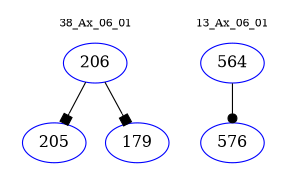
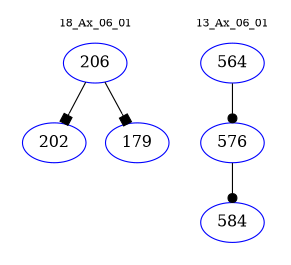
(96, 24) -> (96, 24)
(54, 143) -> (54, 143)
none -> (232, 222)
